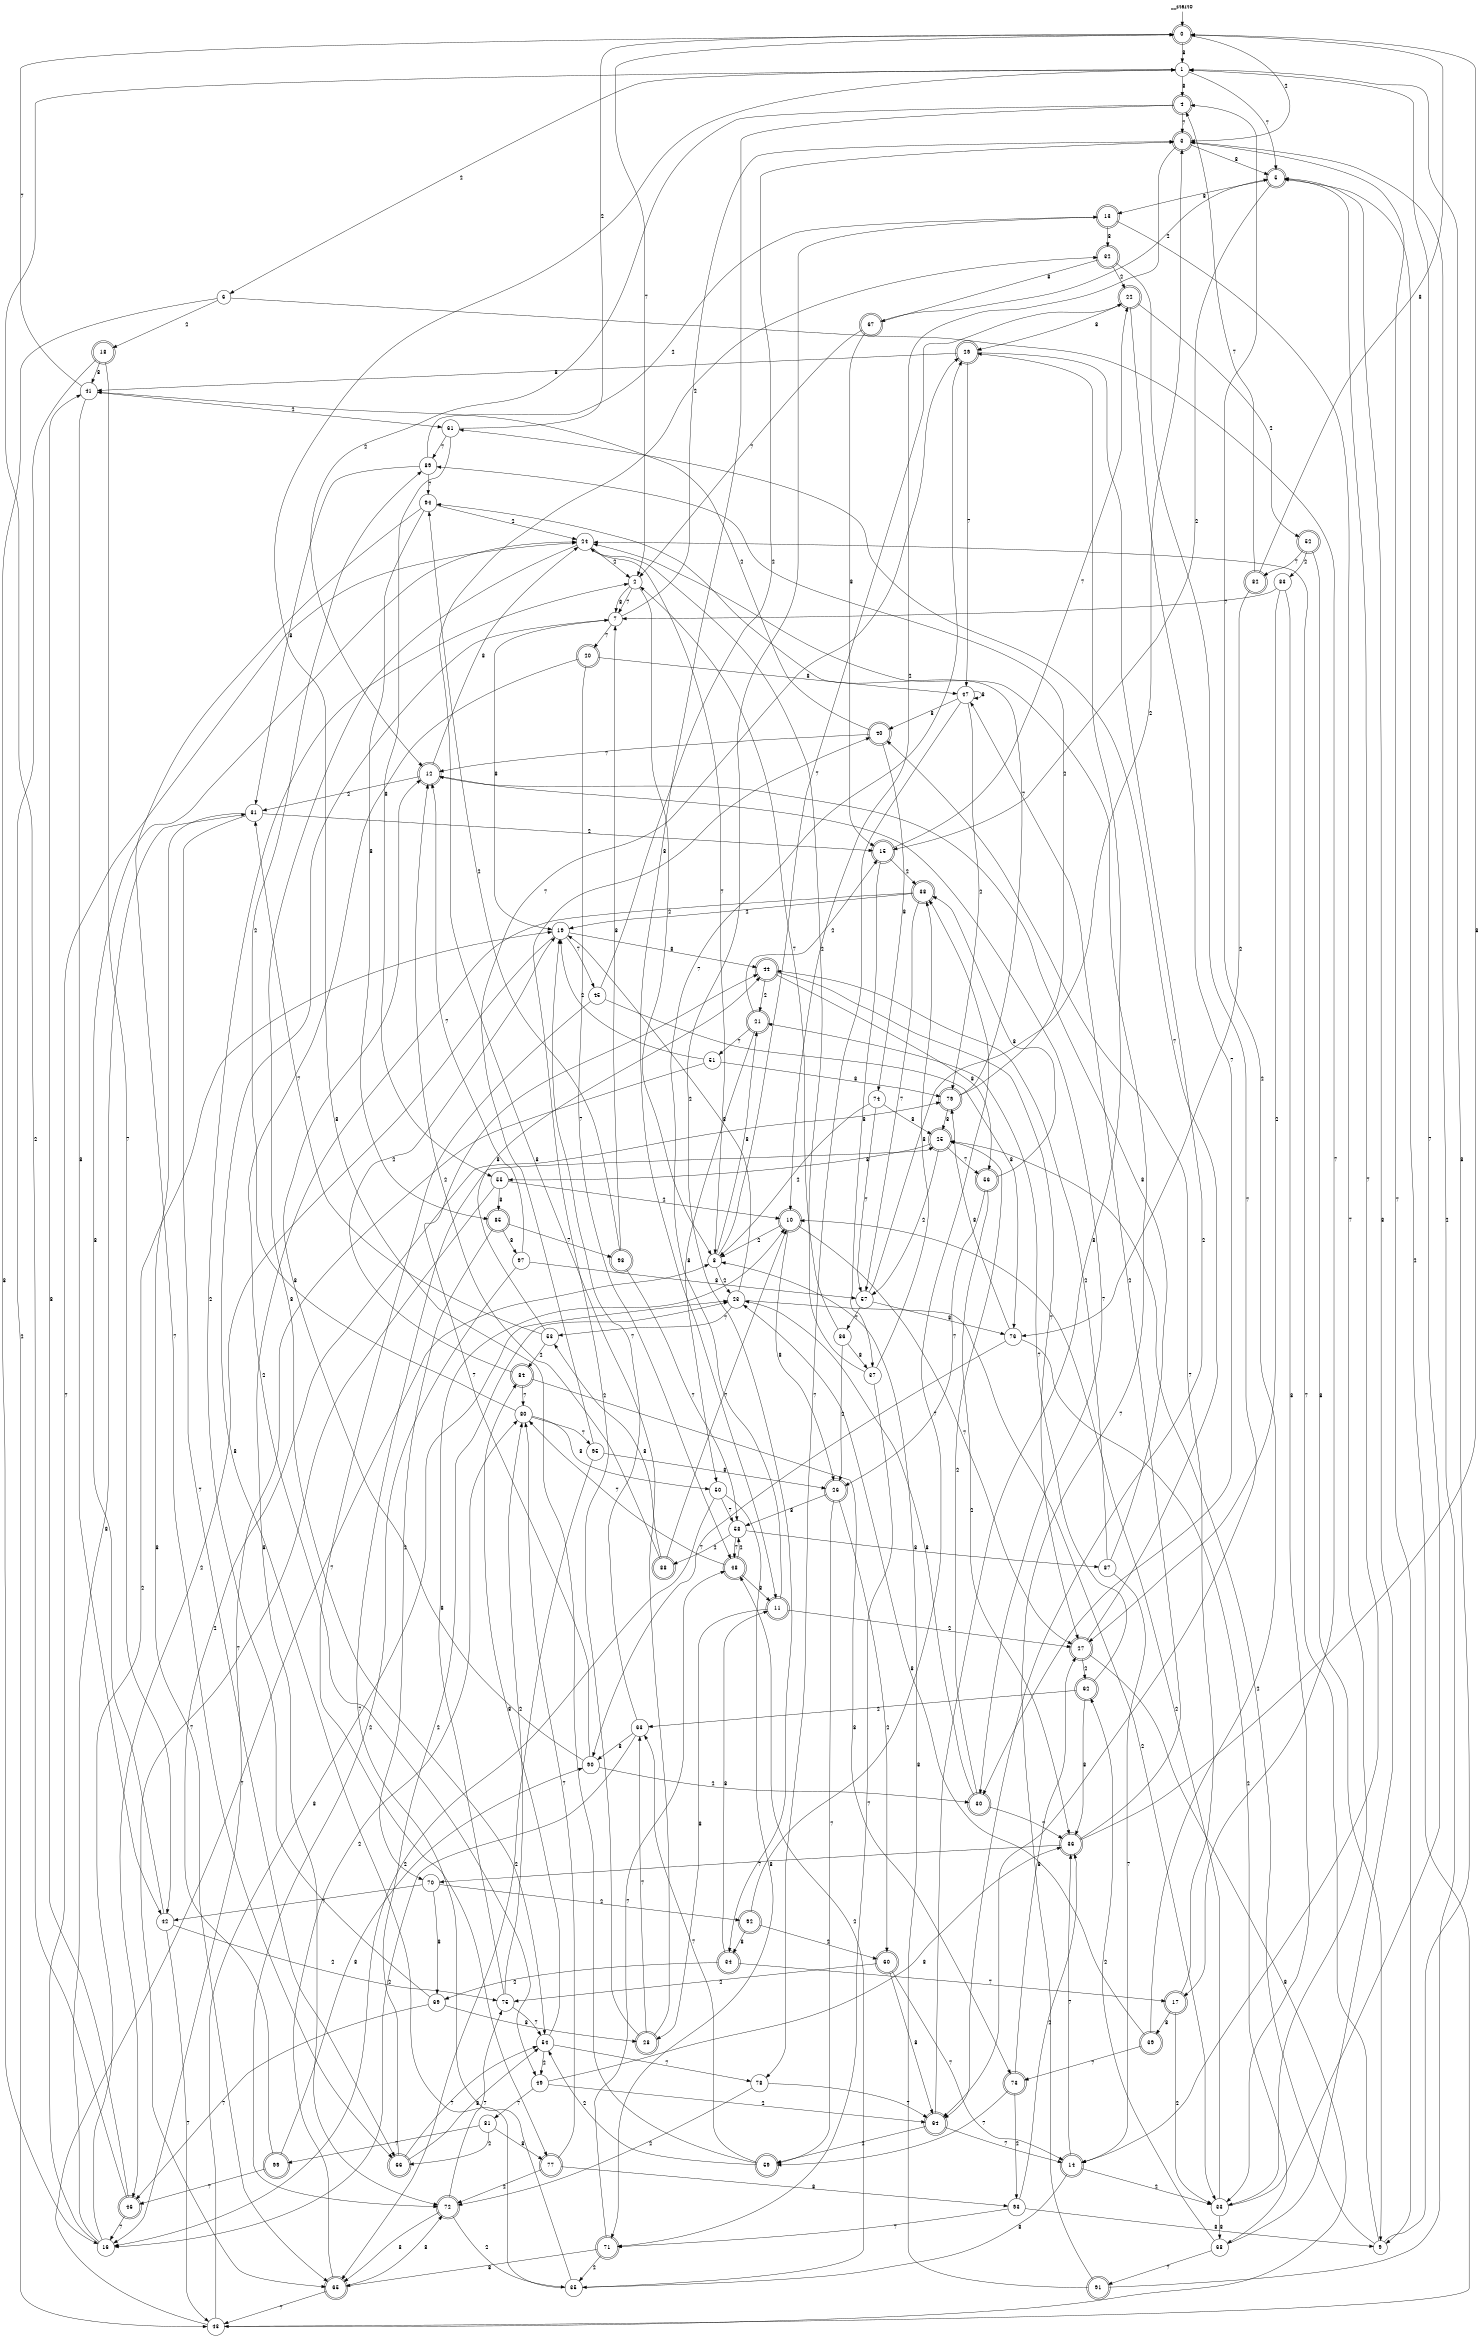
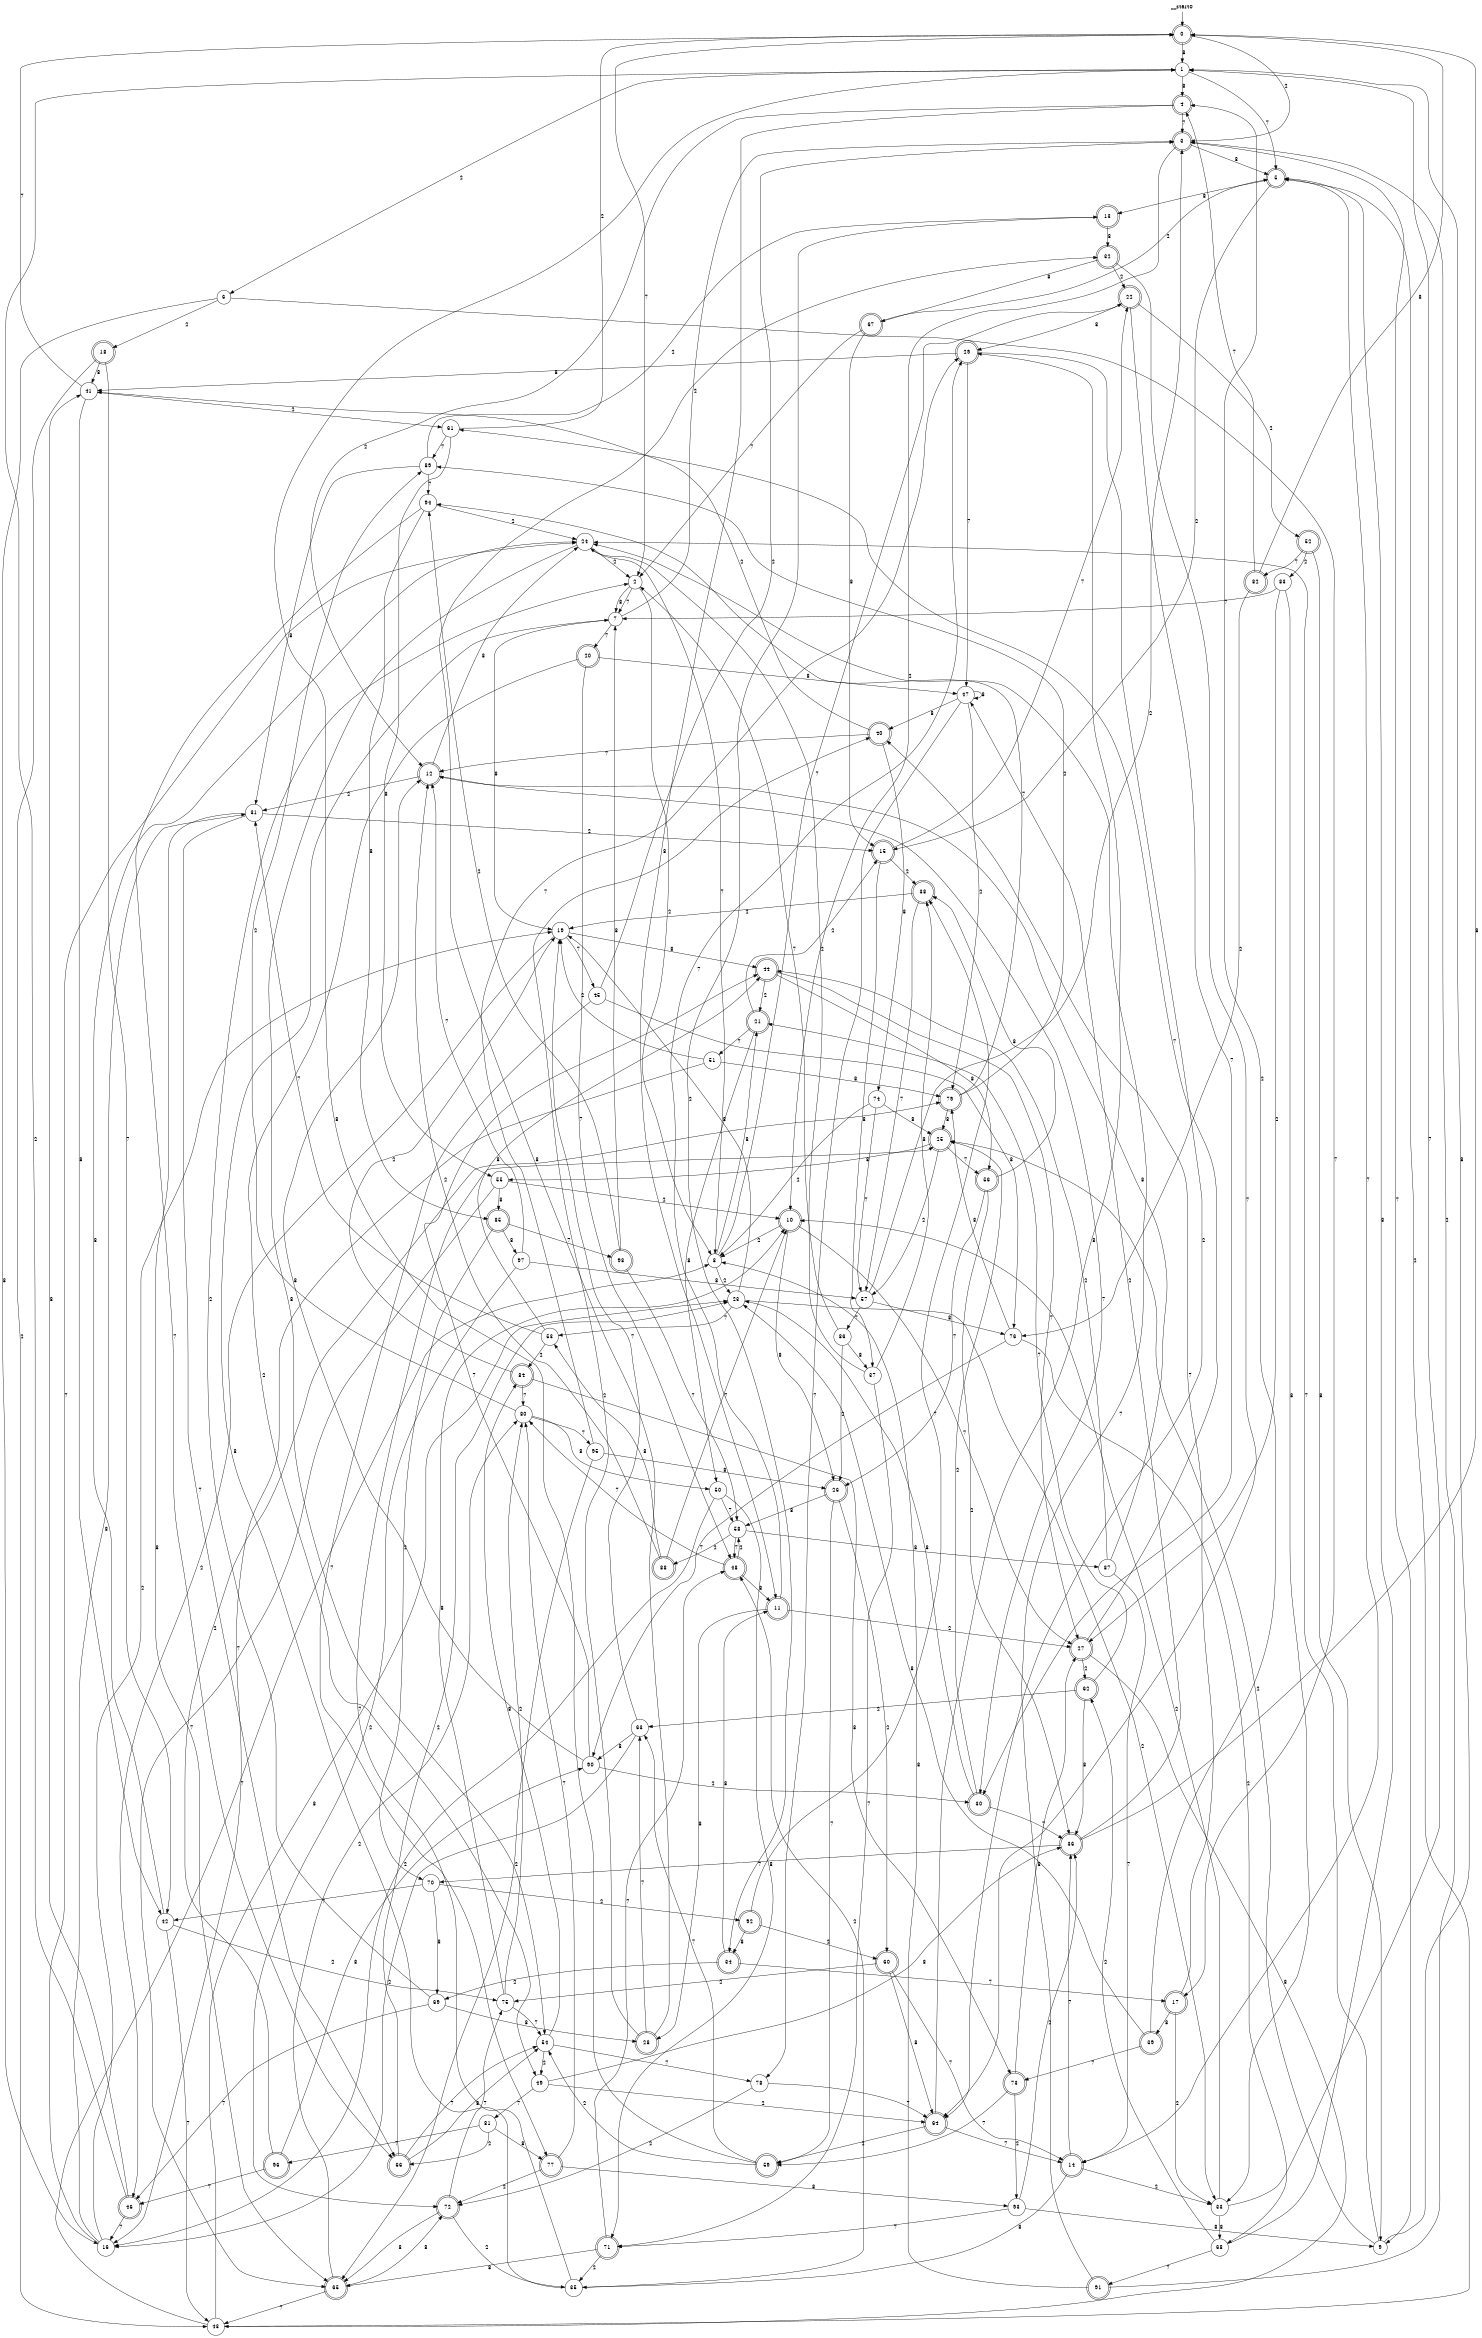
(1349, 1183) -> none
(267, 1318) -> none
(276, 2165) -> (276, 2165)
